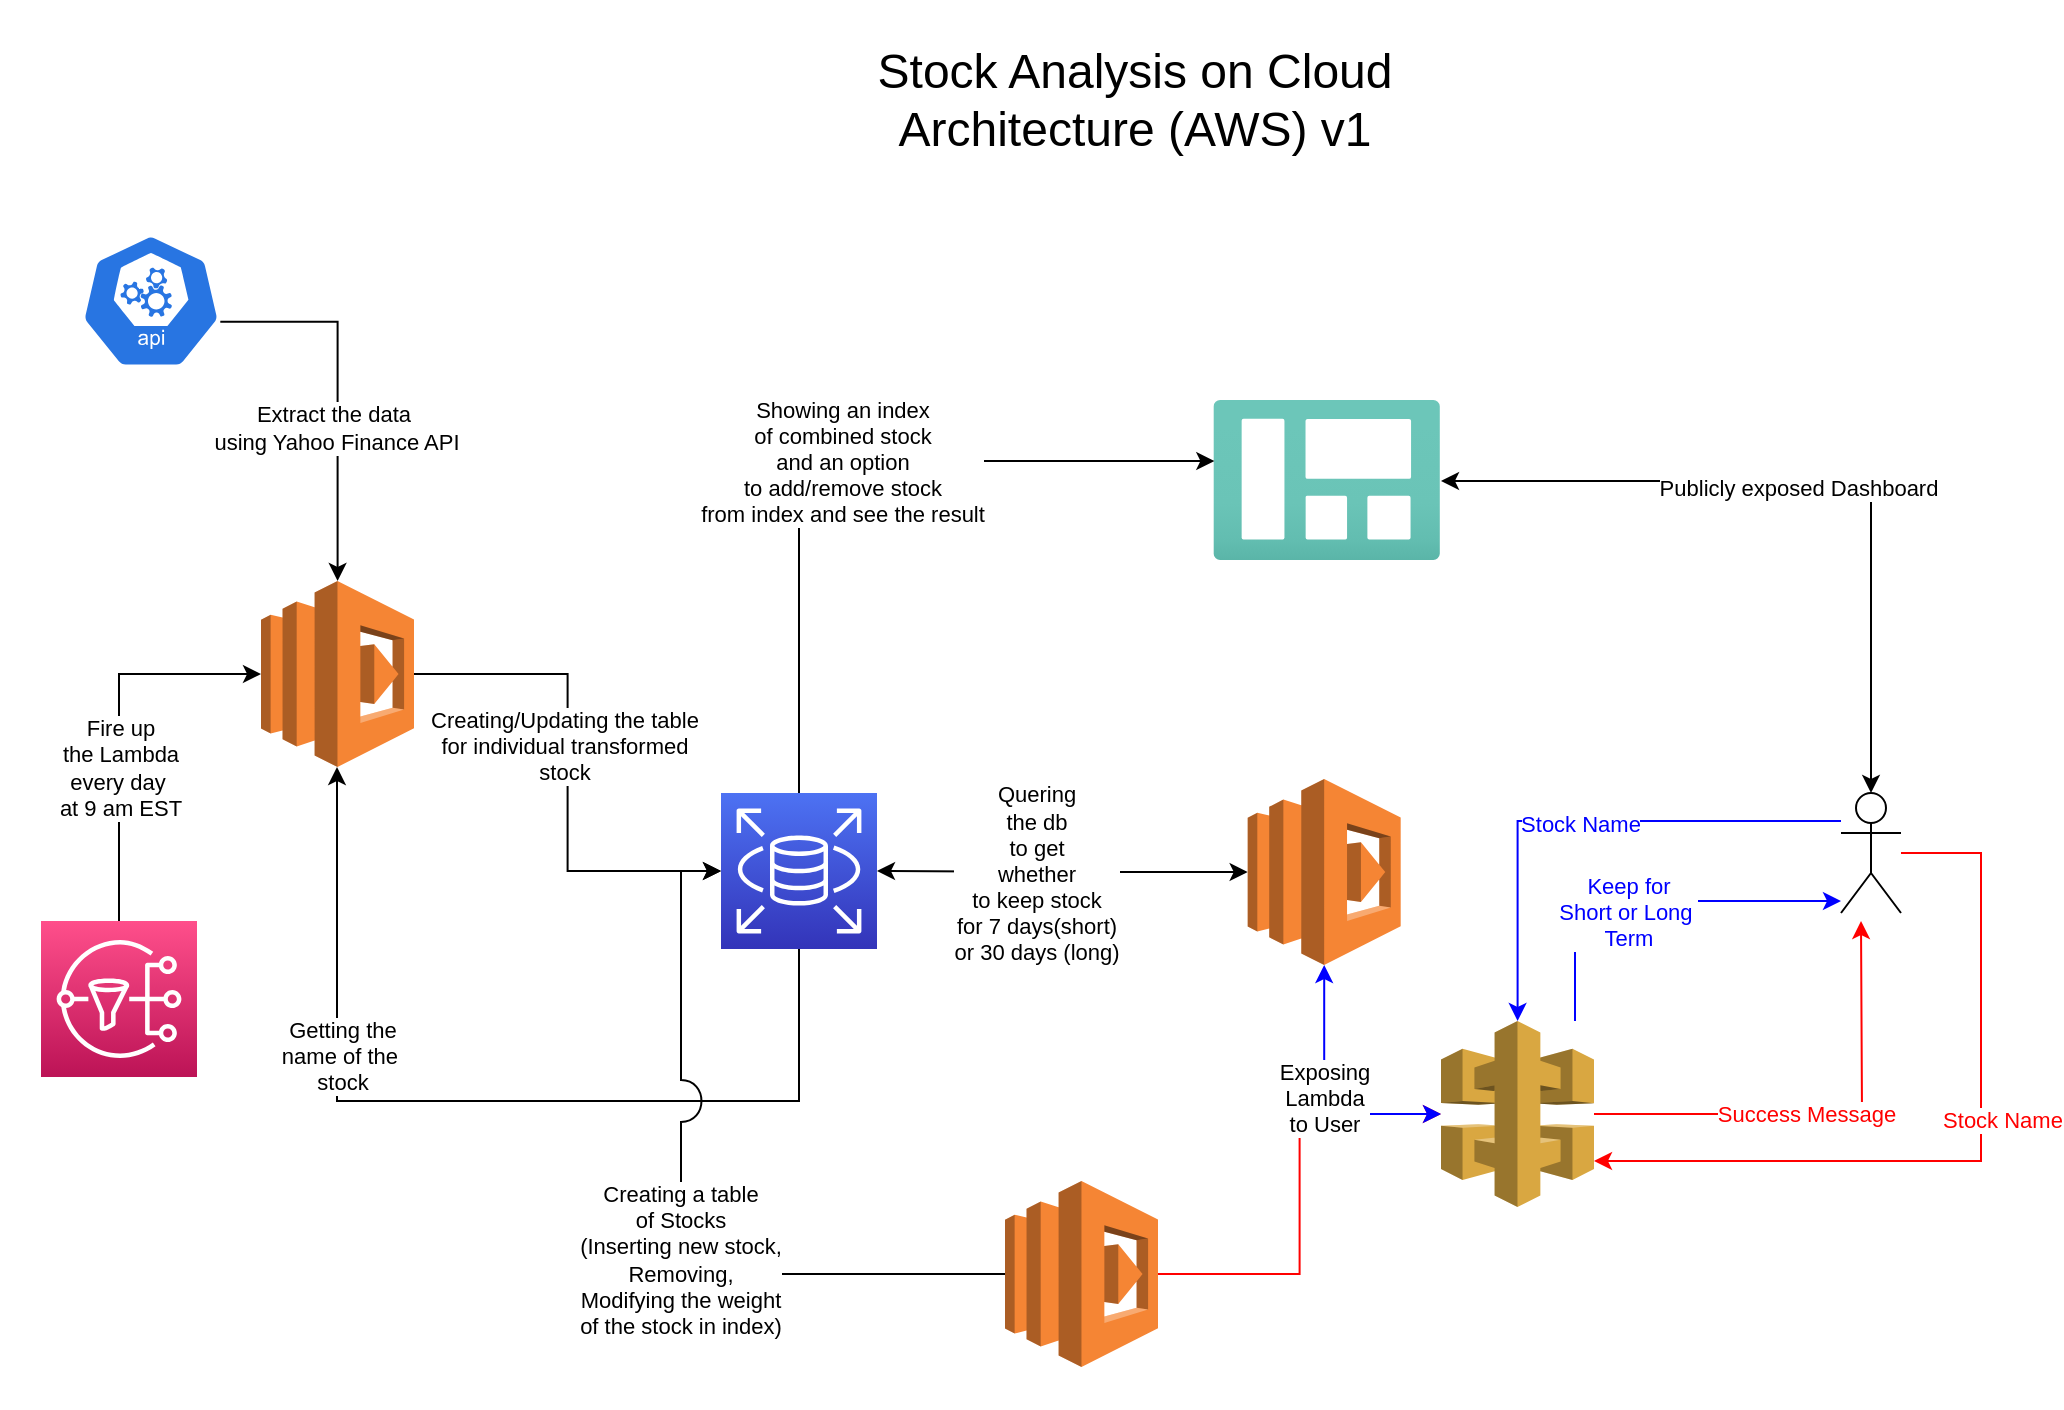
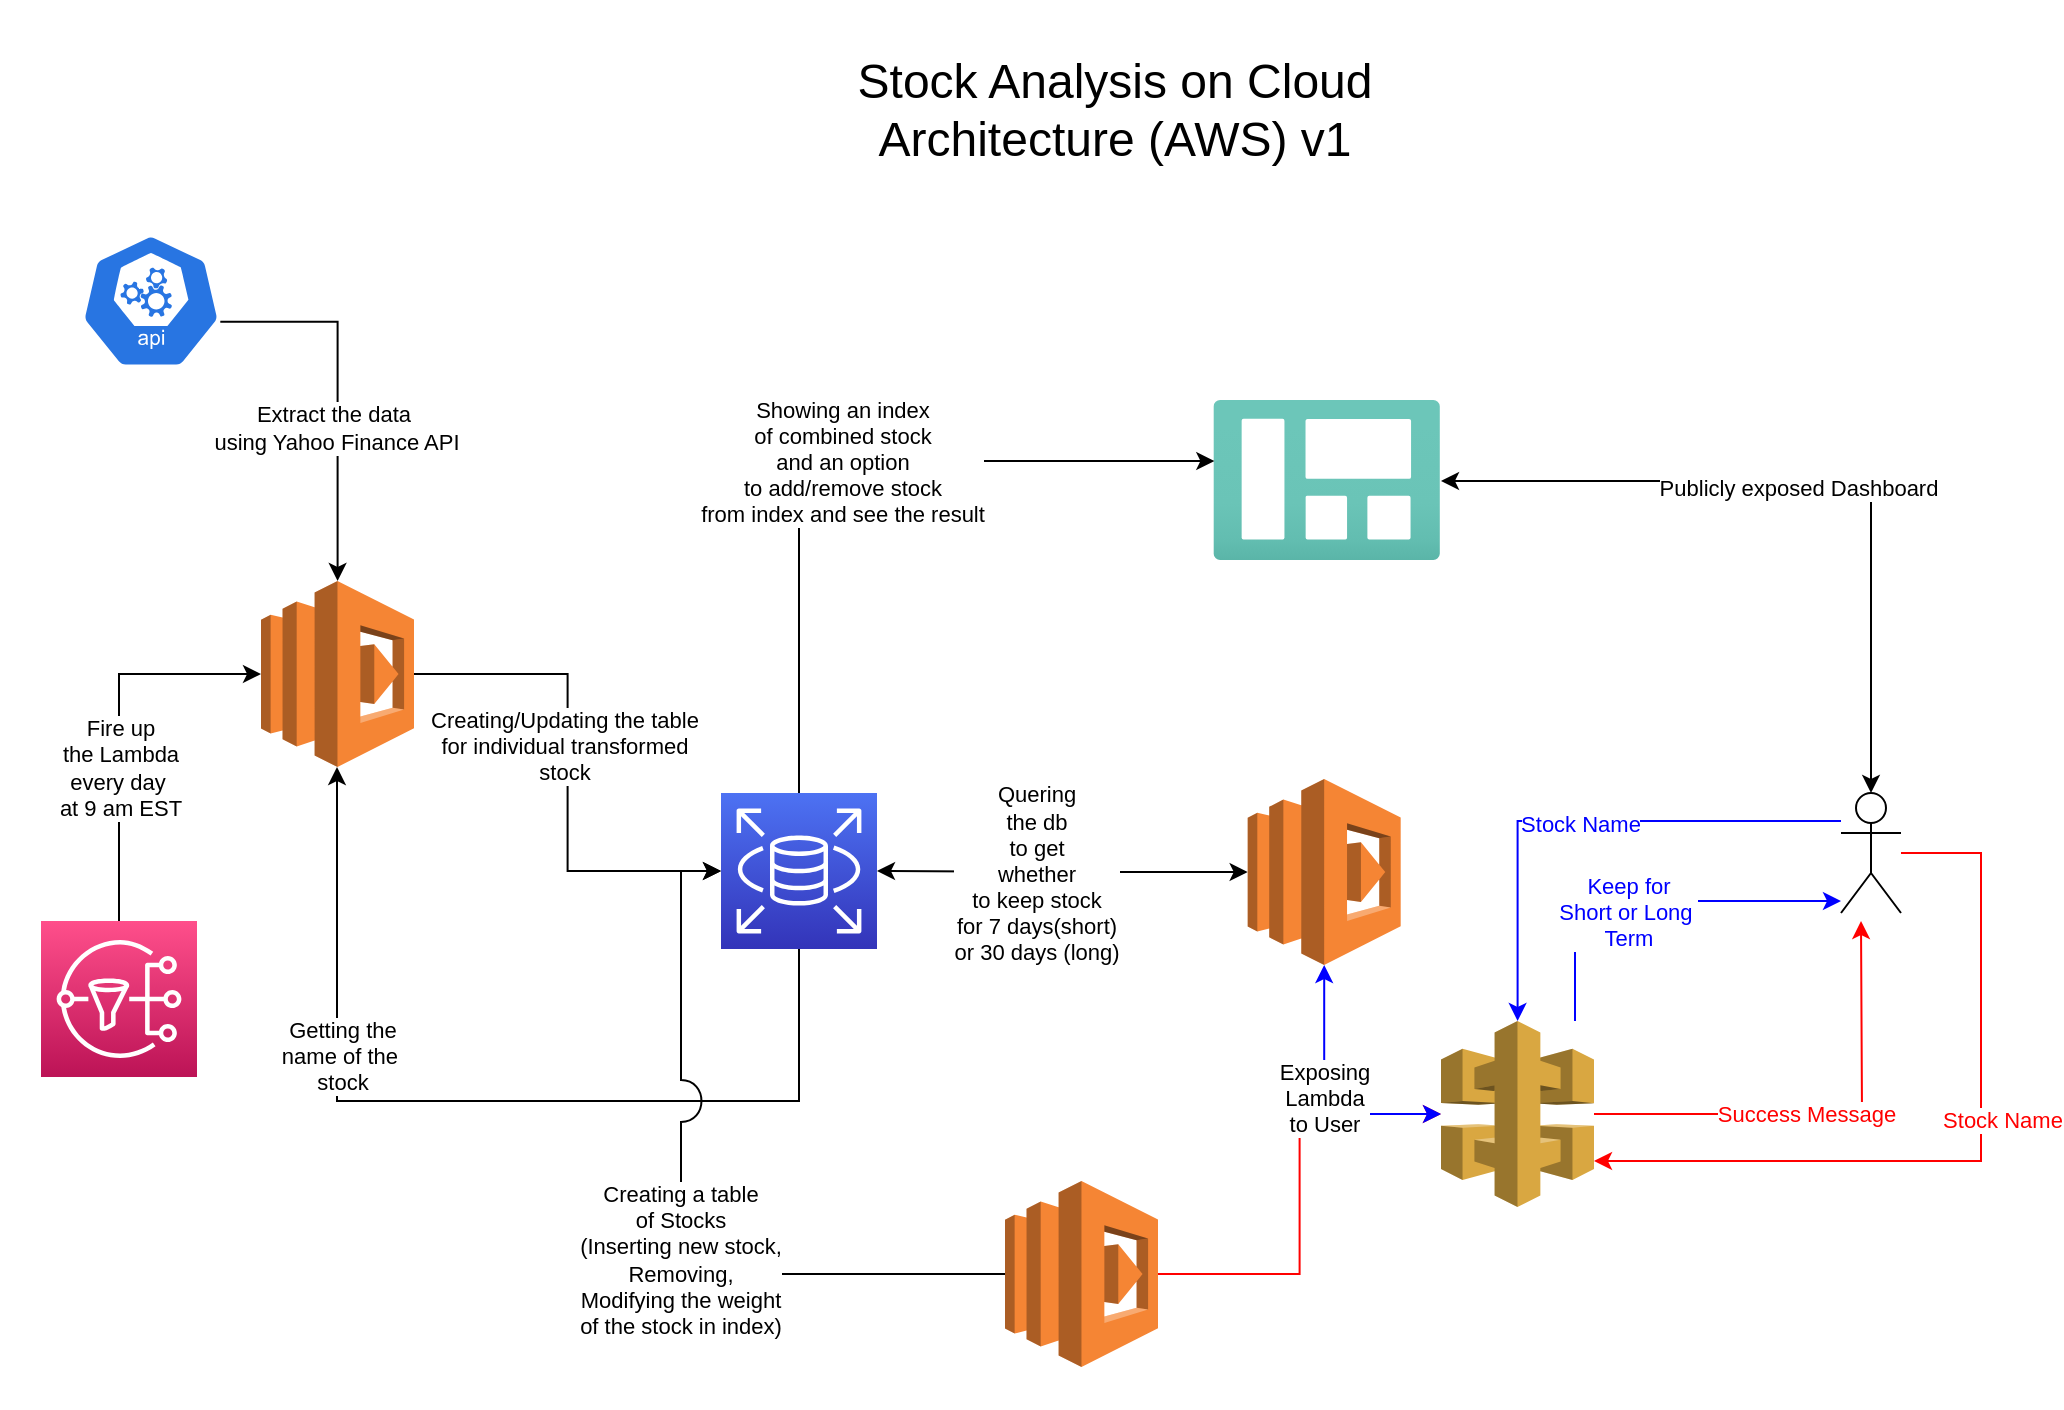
(1134, 101) -> (1114, 111)
